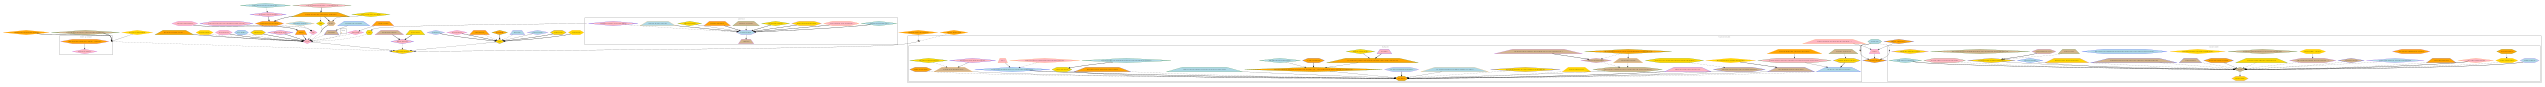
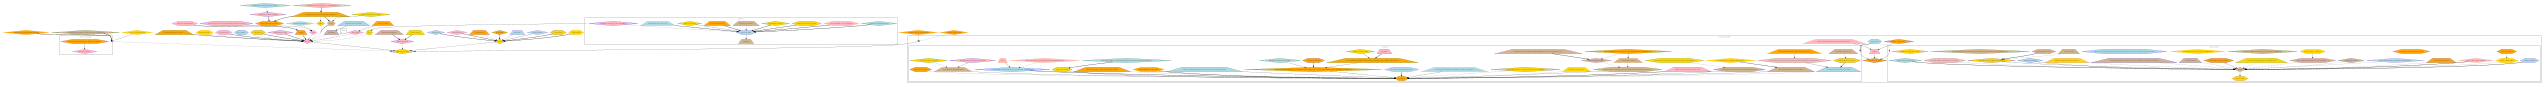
none -> (1149, 70)
